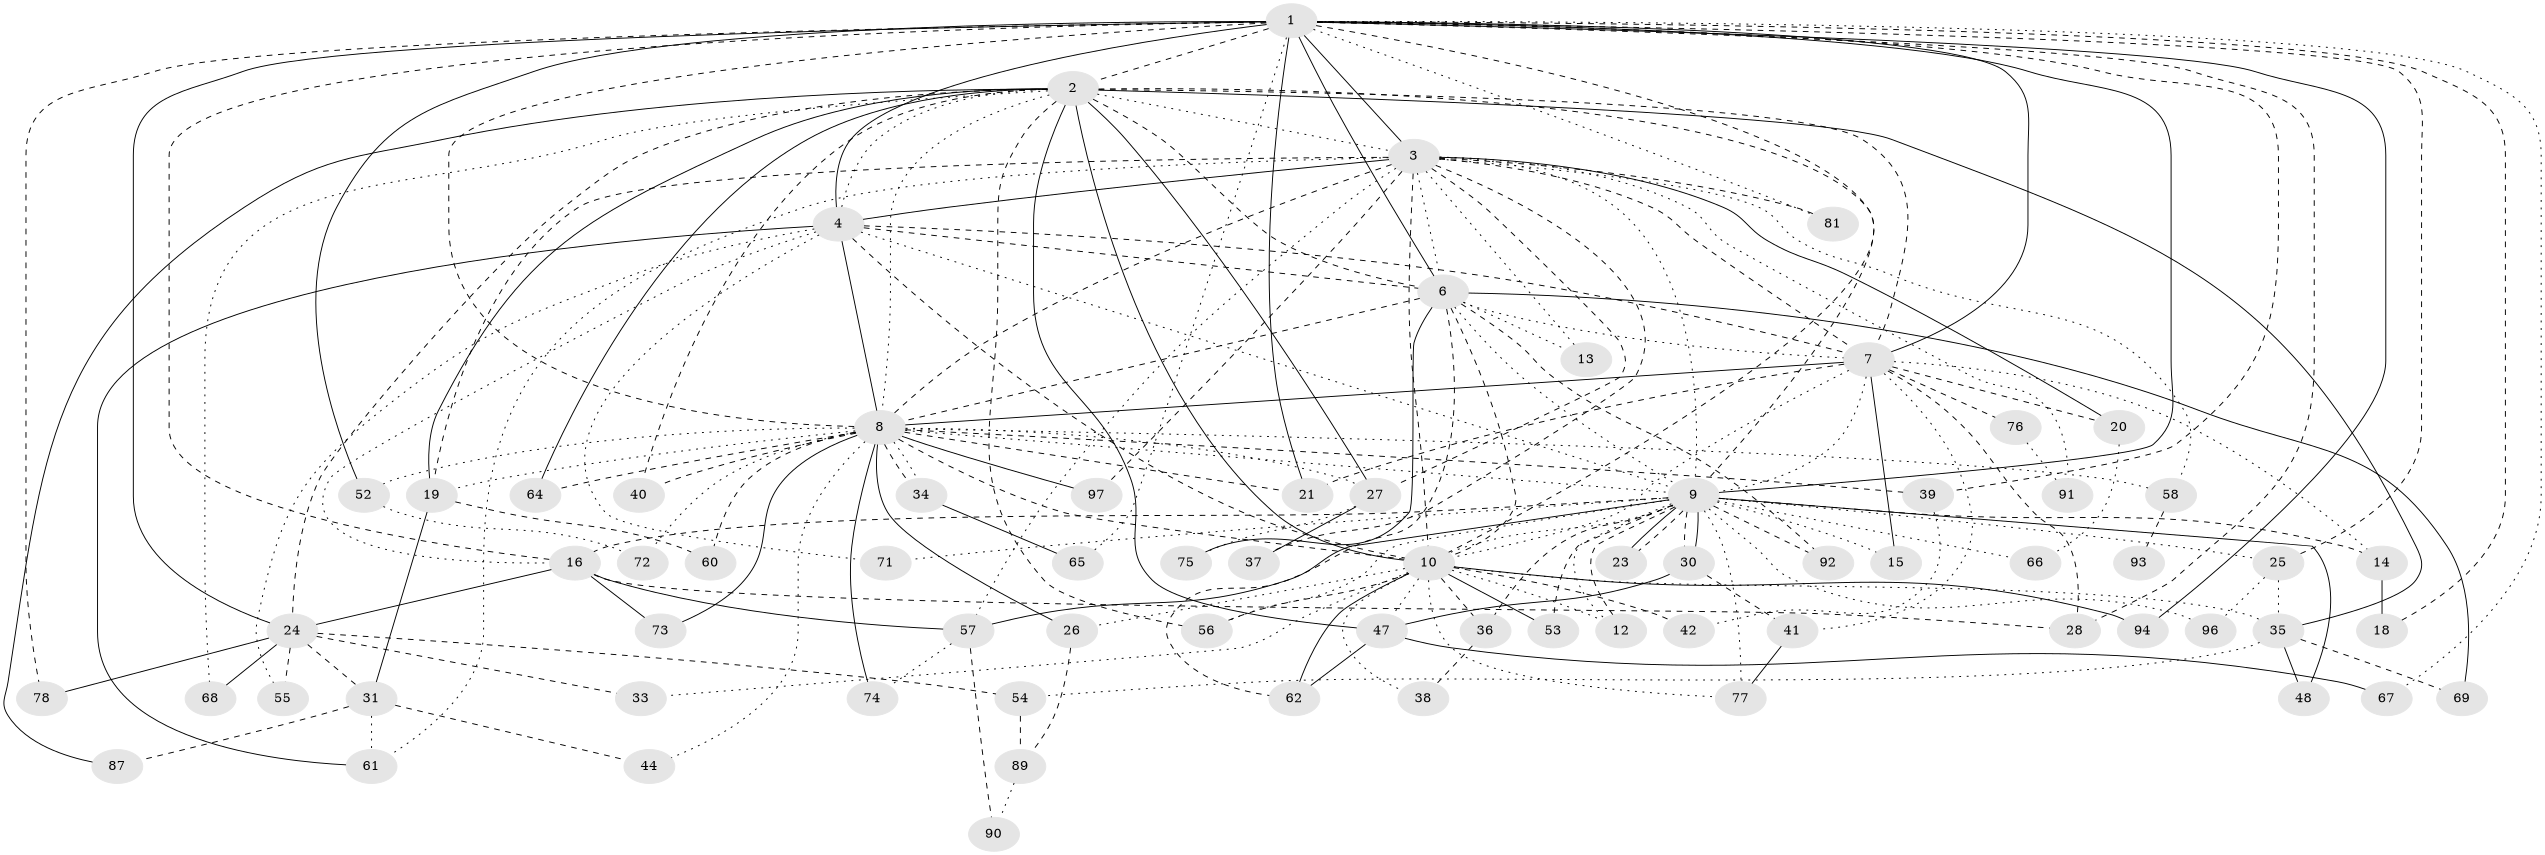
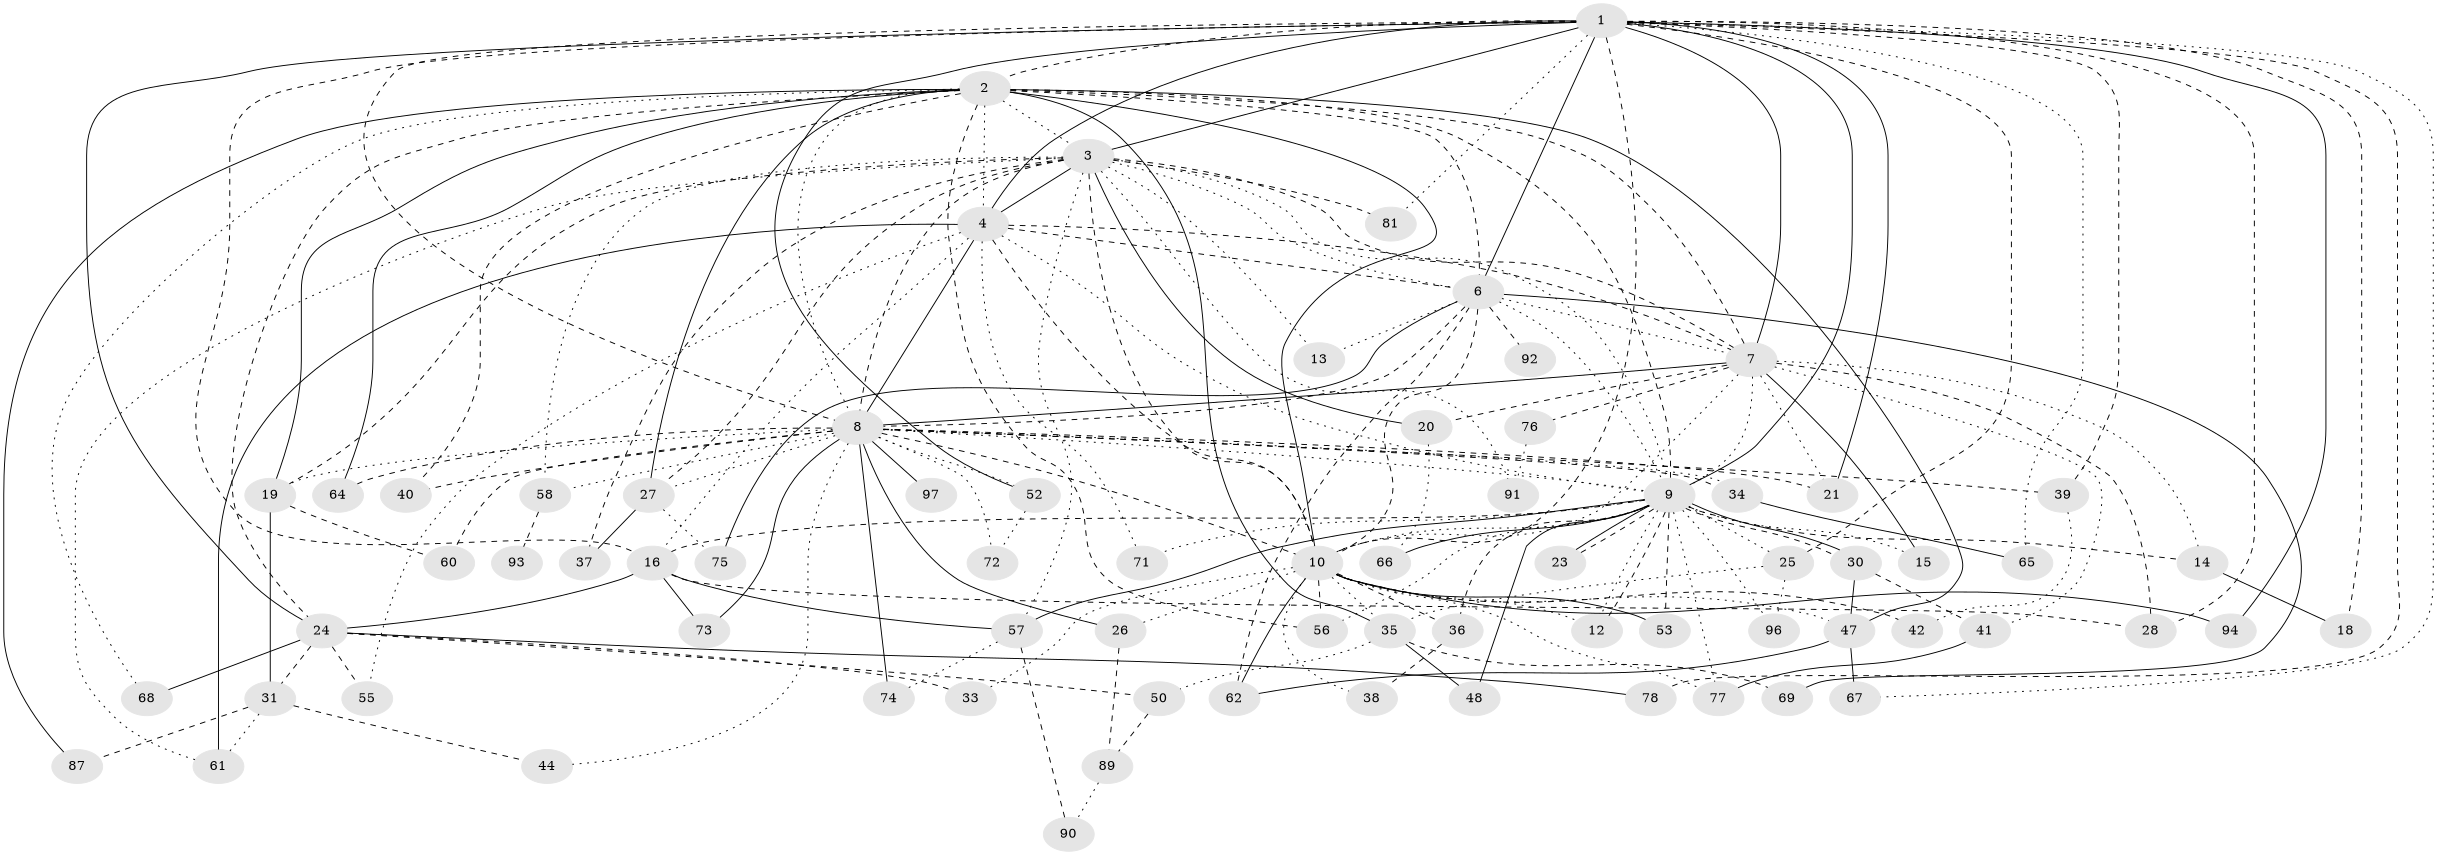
(1259, 328) -> none
(1557, 418) -> (1792, 427)
(1761, 529) -> none
(1864, 529) -> (1527, 529)
(1020, 699) -> (1159, 699)
